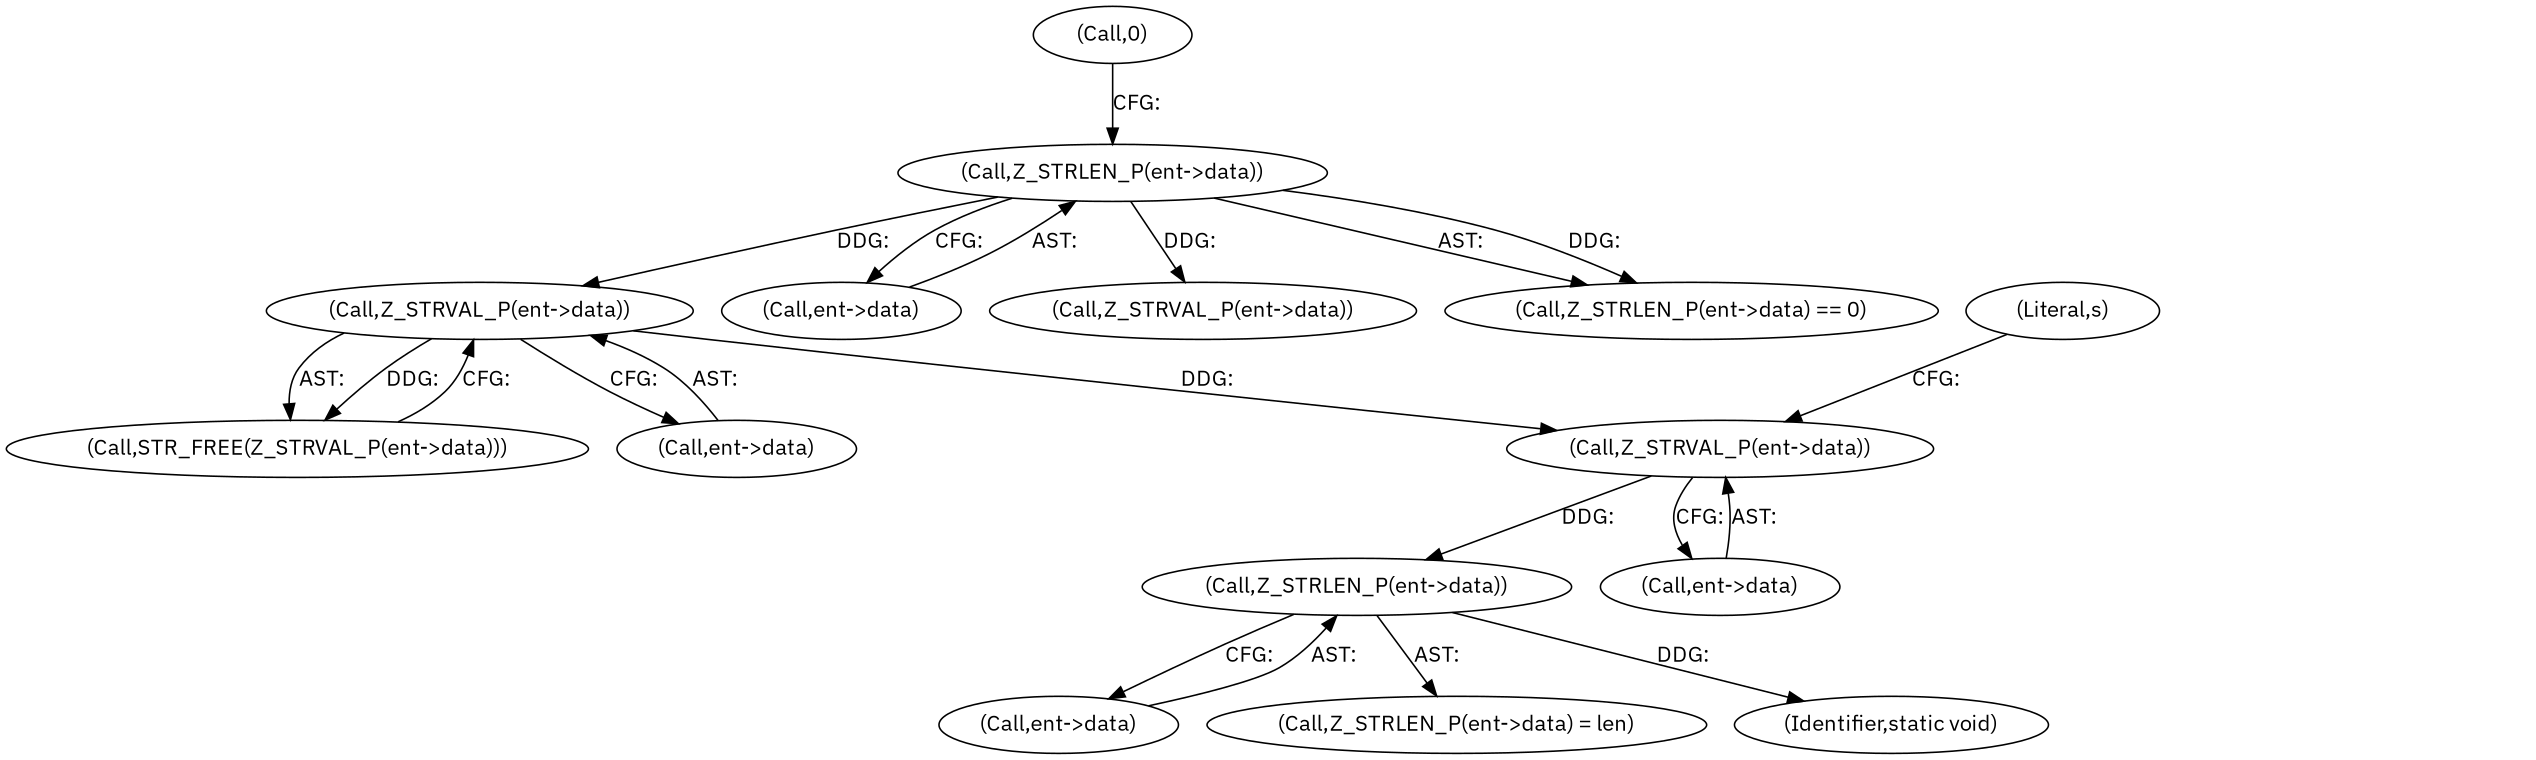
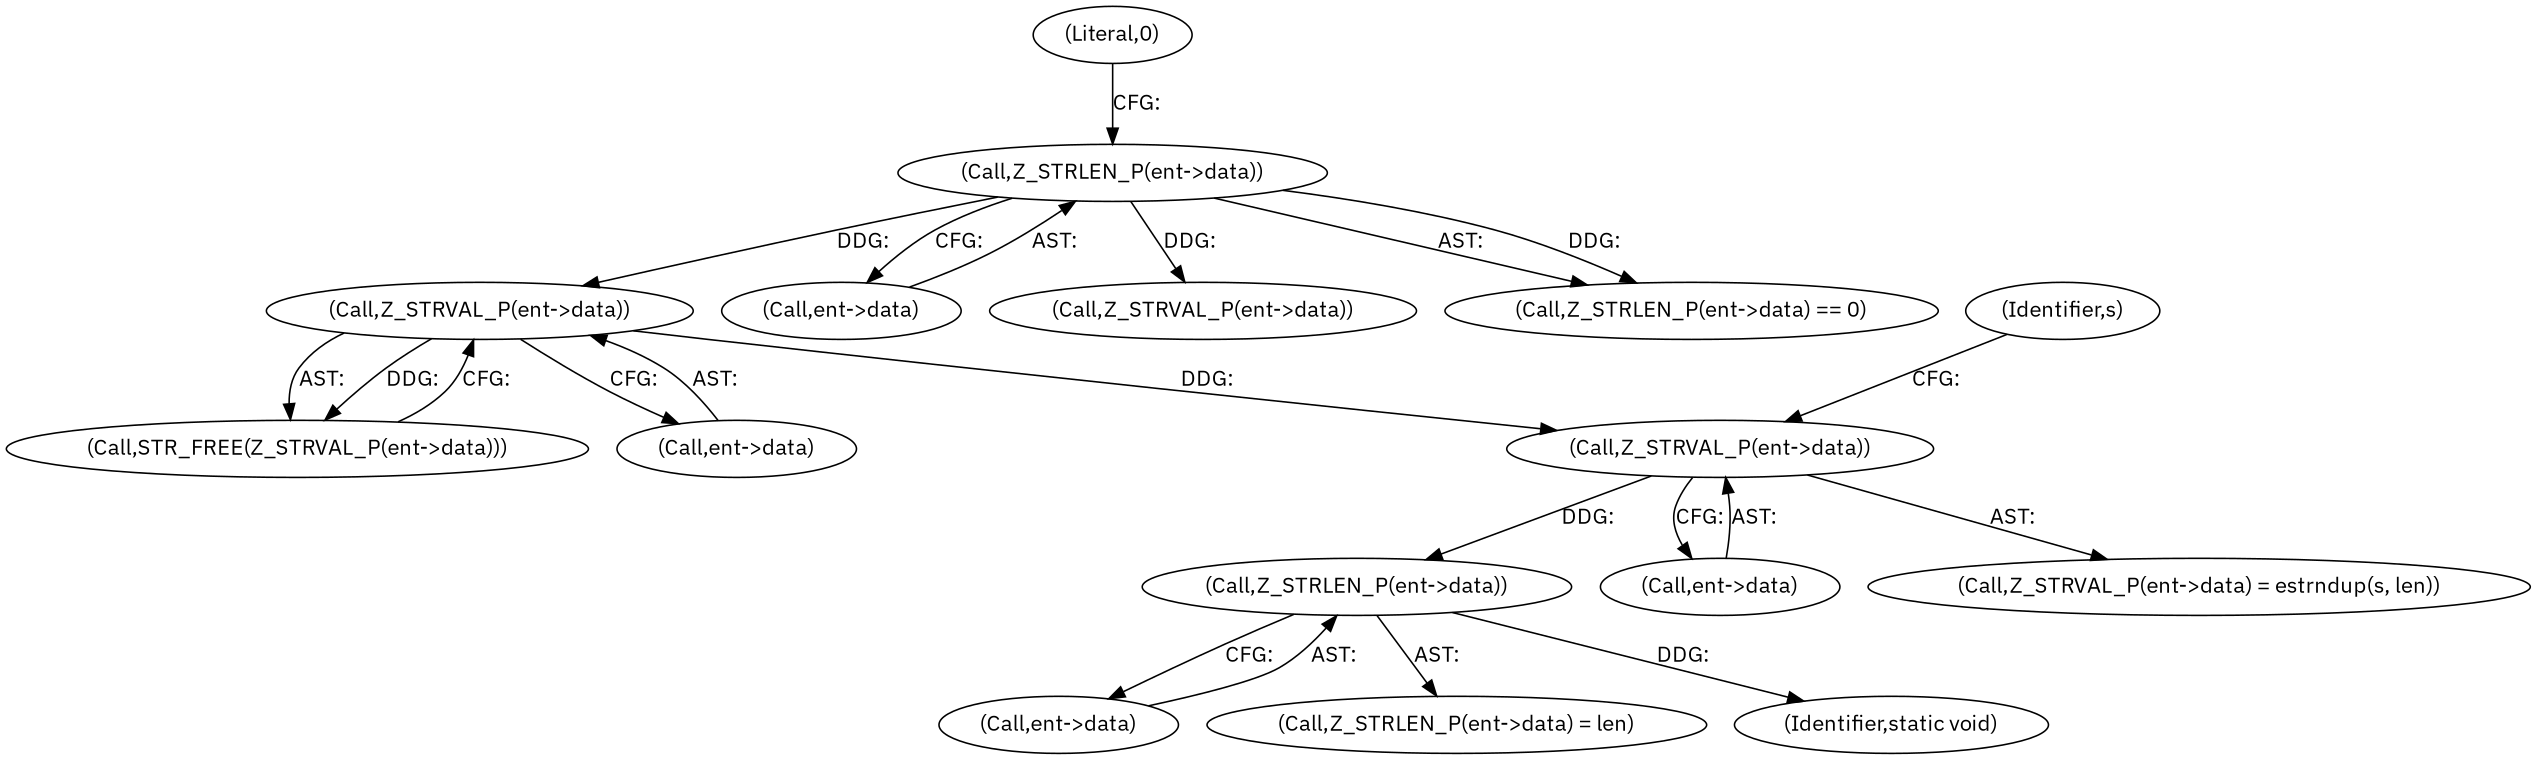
(1113, 35) -> (1113, 35)
(2063, 311) -> (2063, 311)
none -> (2199, 587)
